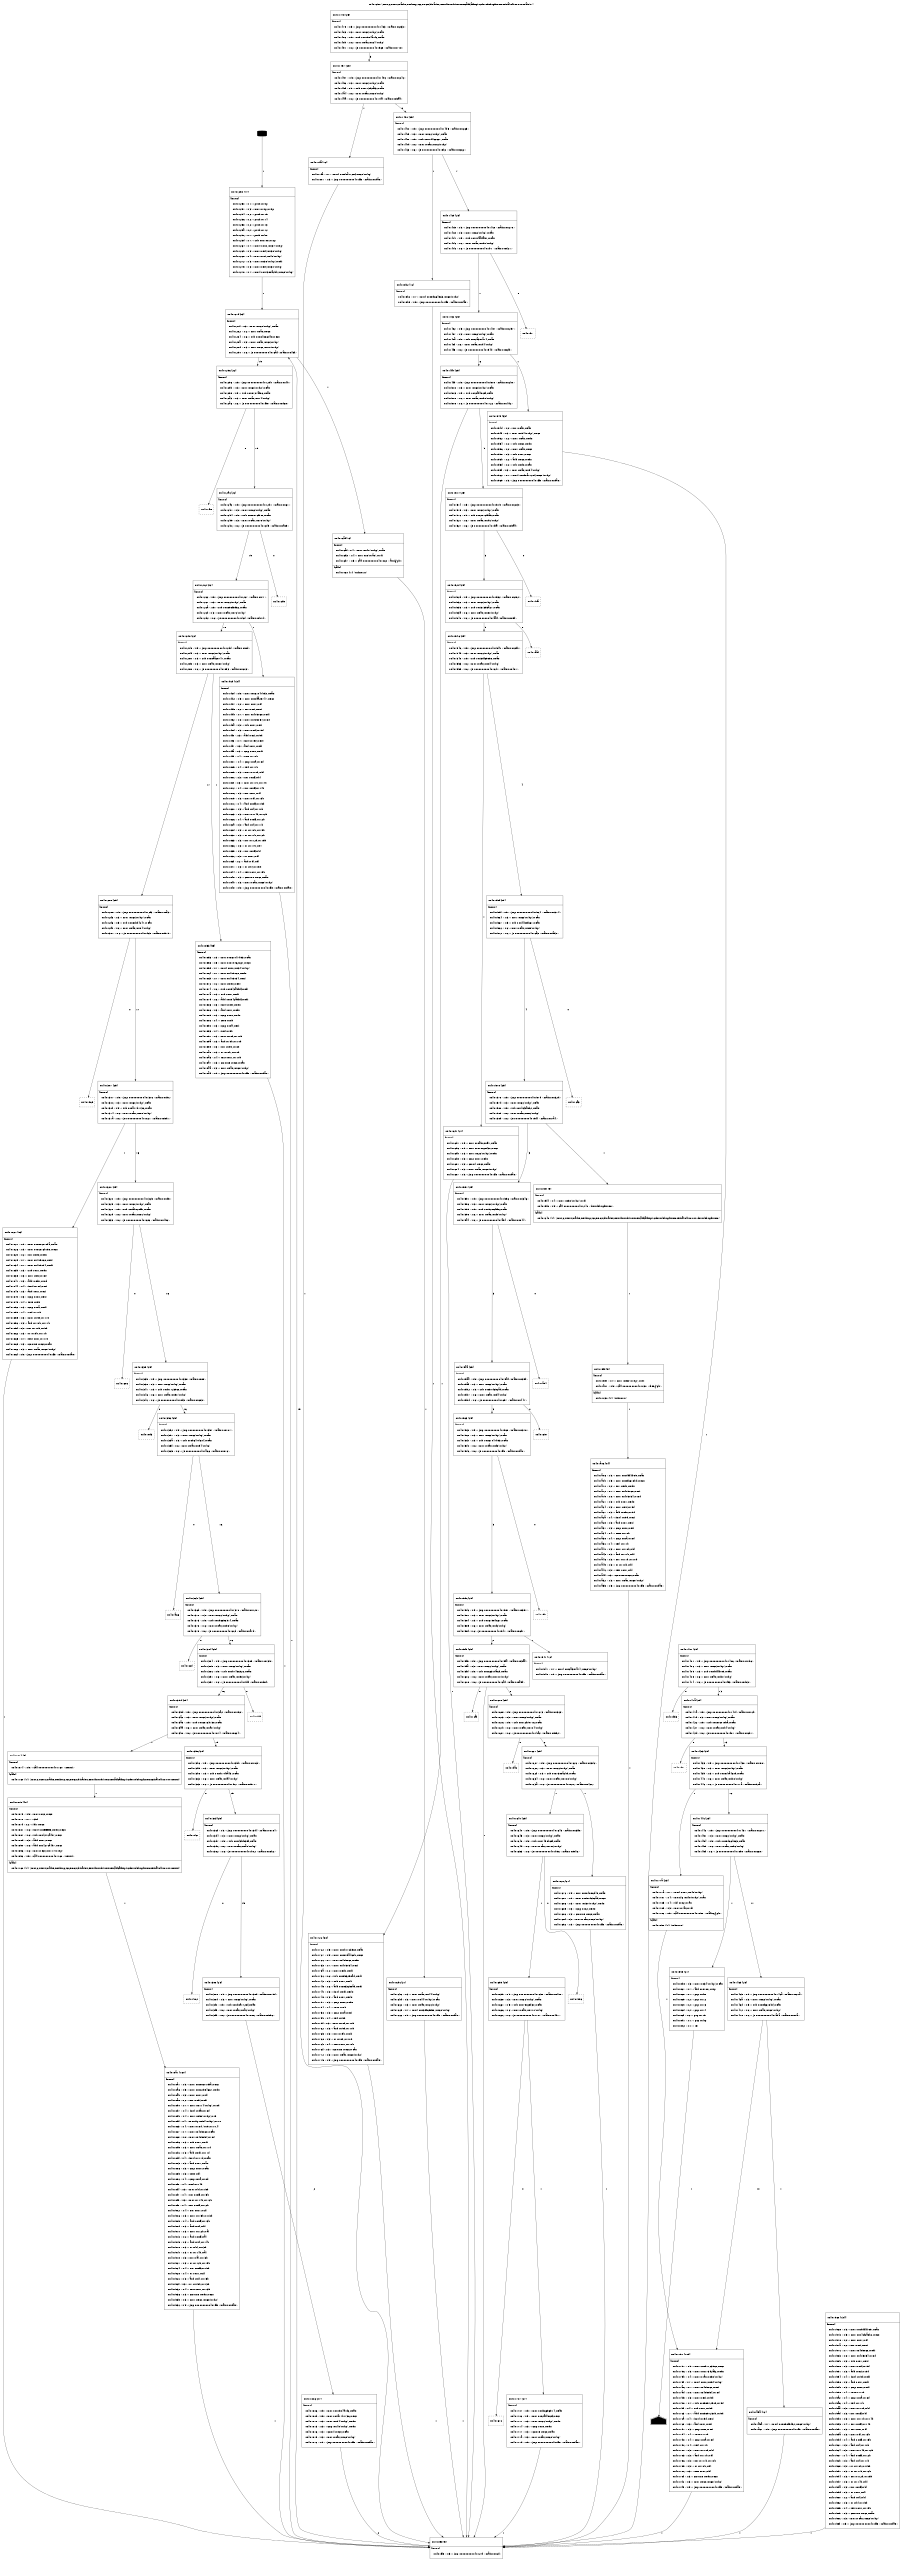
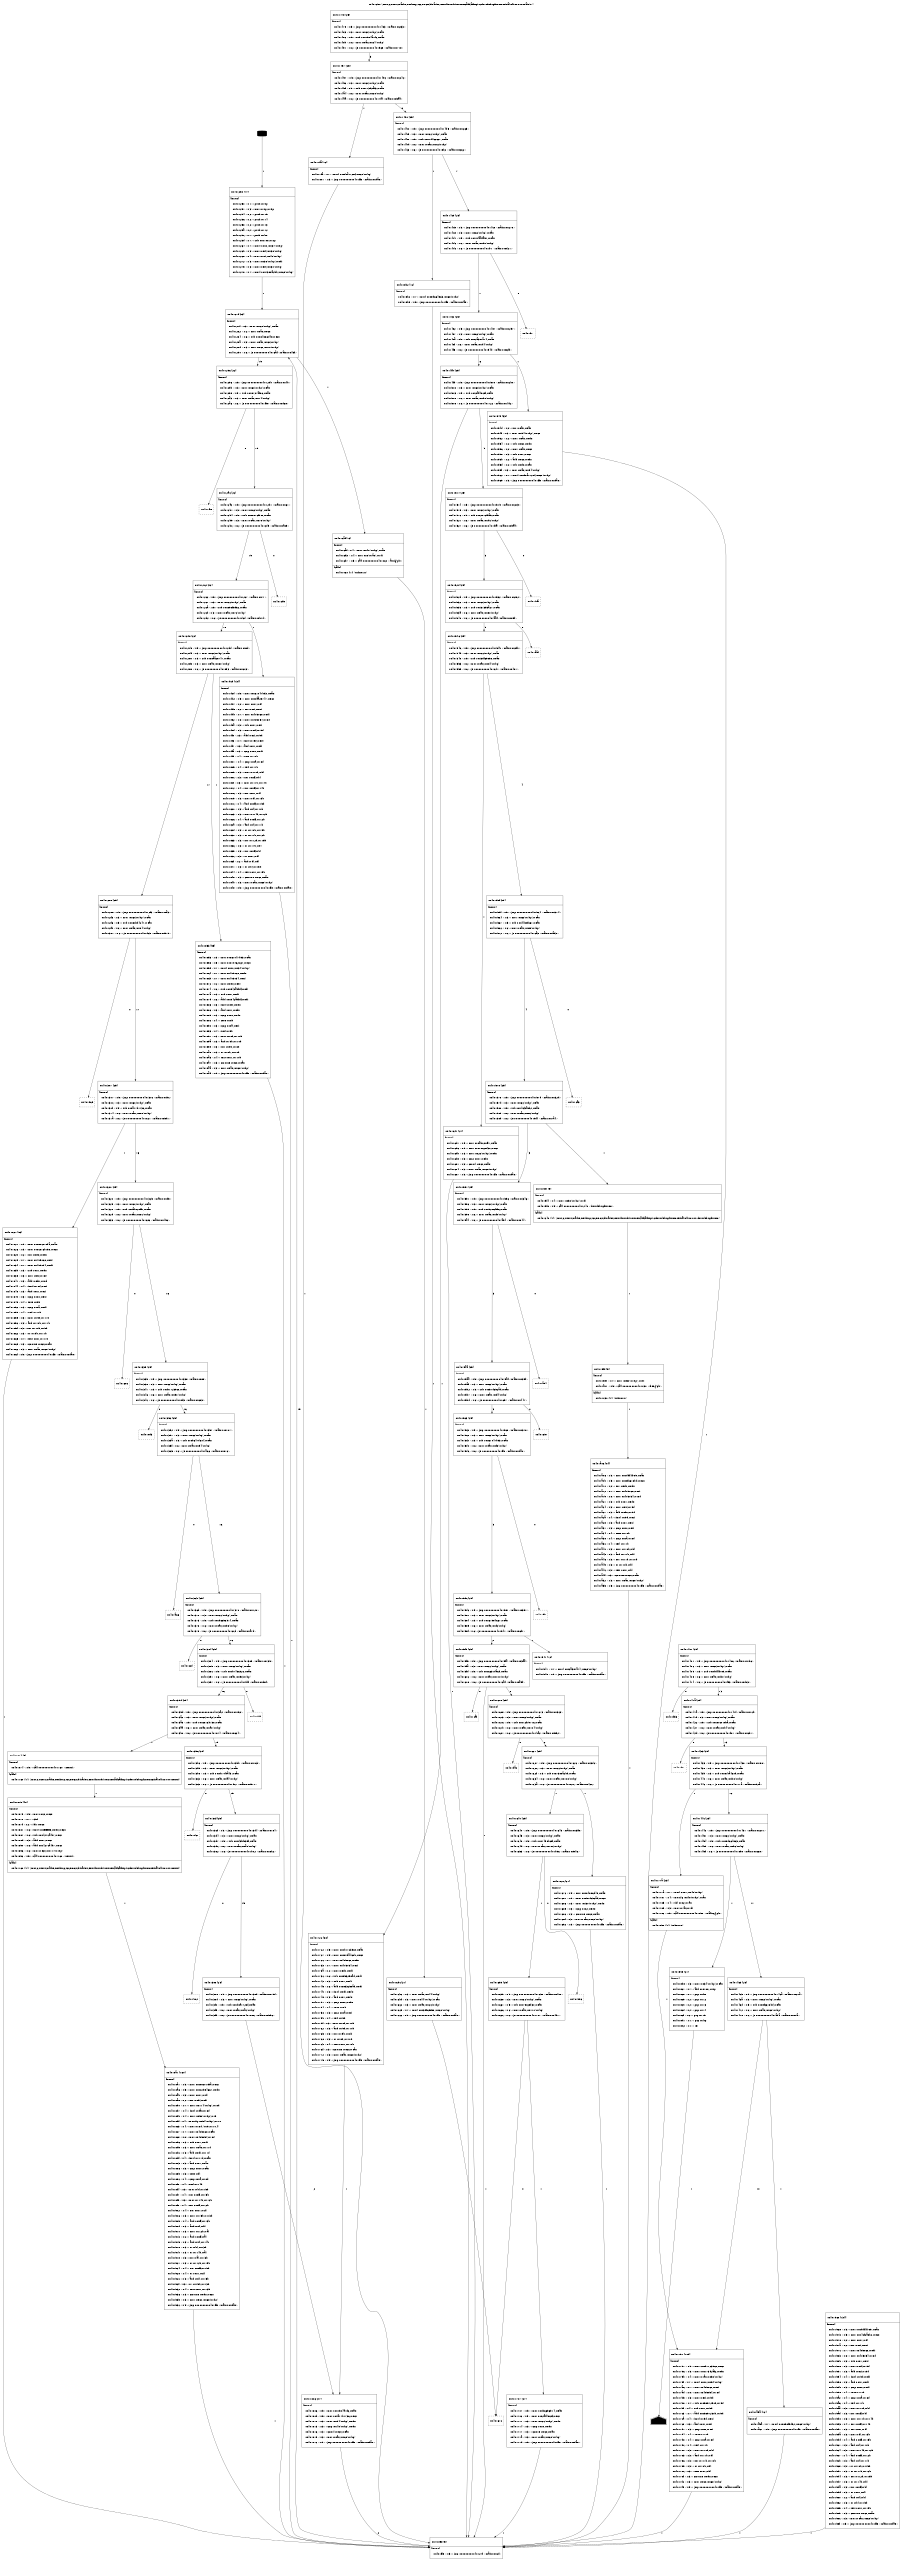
(435, 2279) -> (473, 2216)
(389, 2305) -> (342, 2229)
